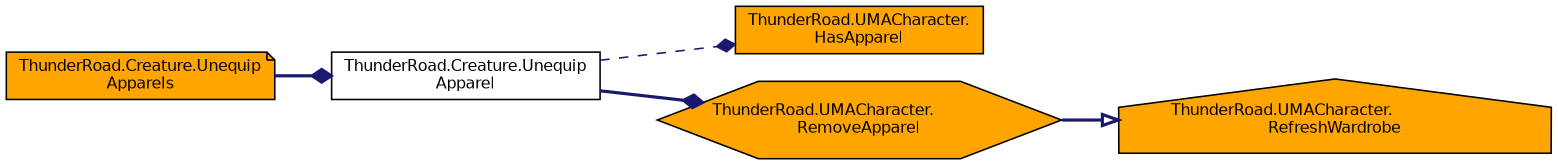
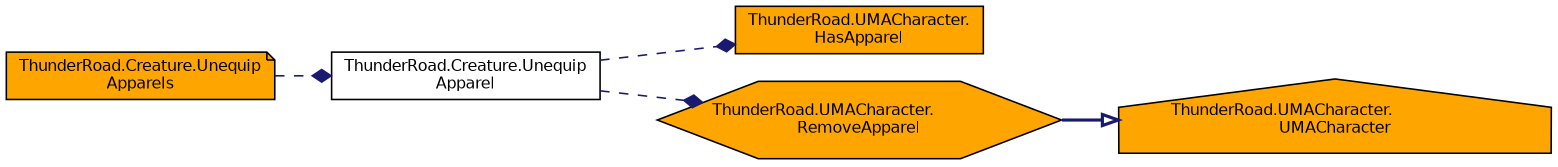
(293, 76) -> (293, 76)
(642, 96) -> (642, 96)
(1335, 120) -> (1335, 120)
